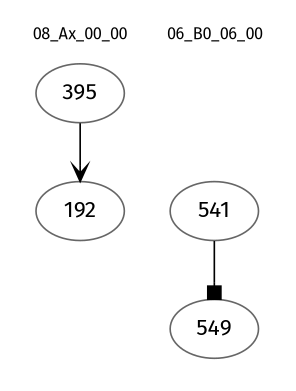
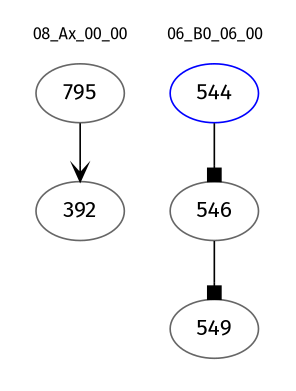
(80, 93) -> (80, 93)
none -> (214, 93)
(80, 211) -> (80, 211)
(214, 211) -> (214, 211)
